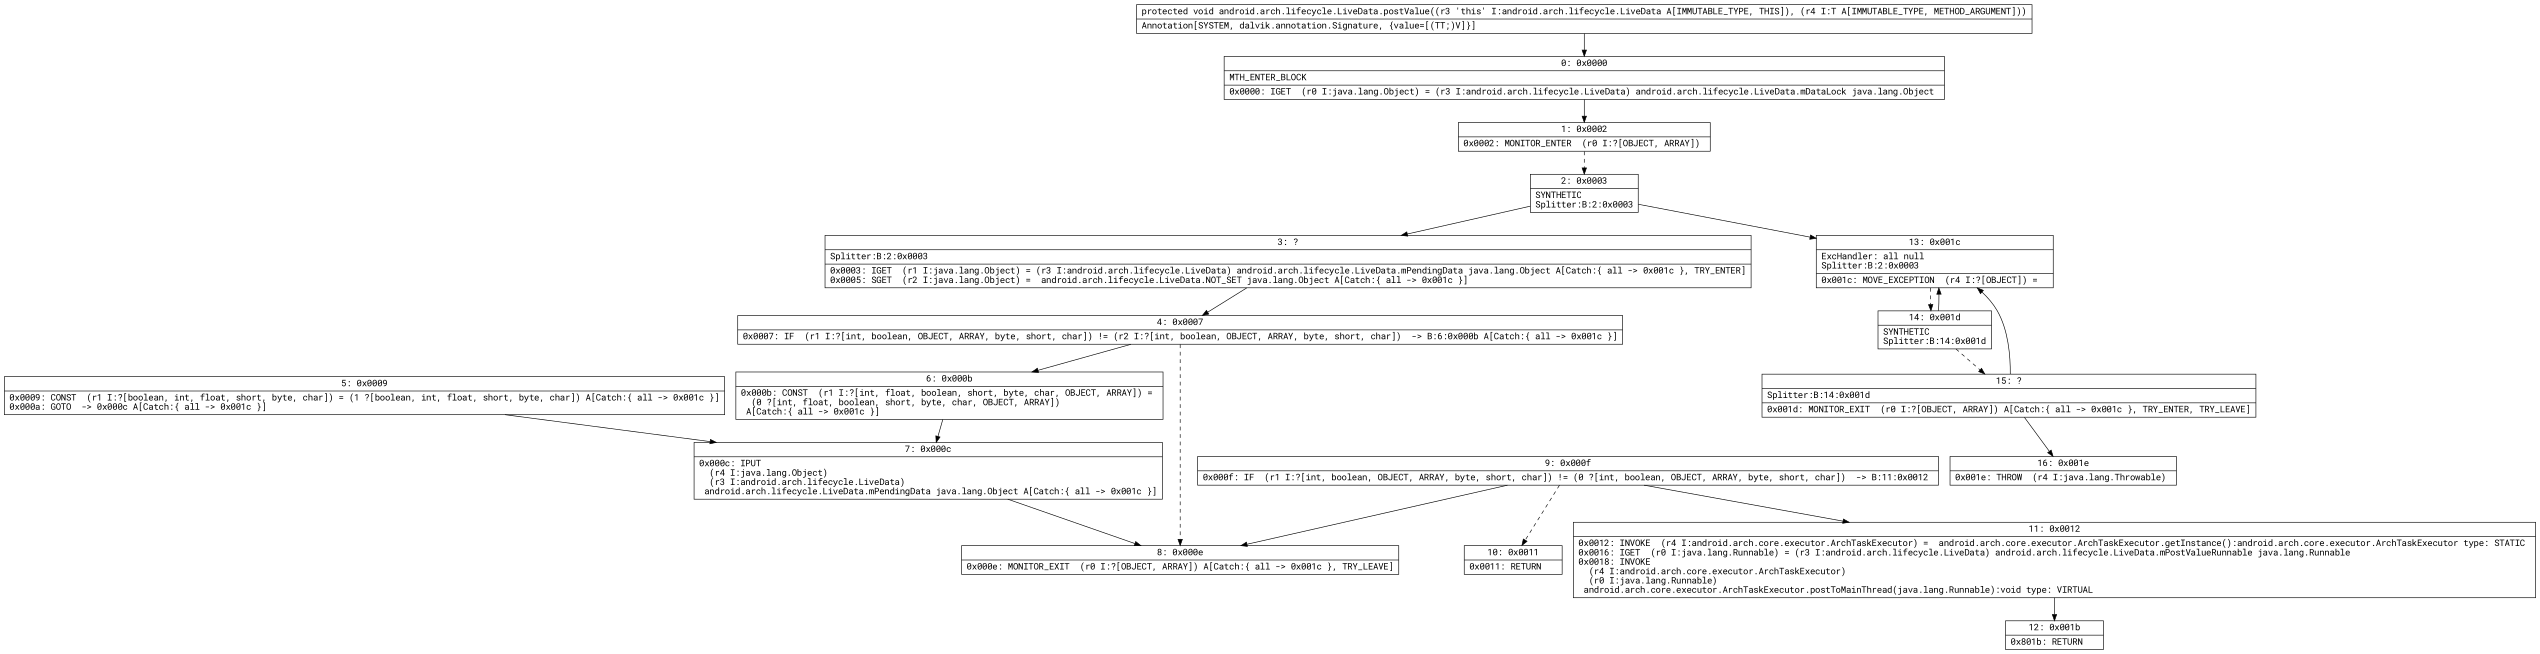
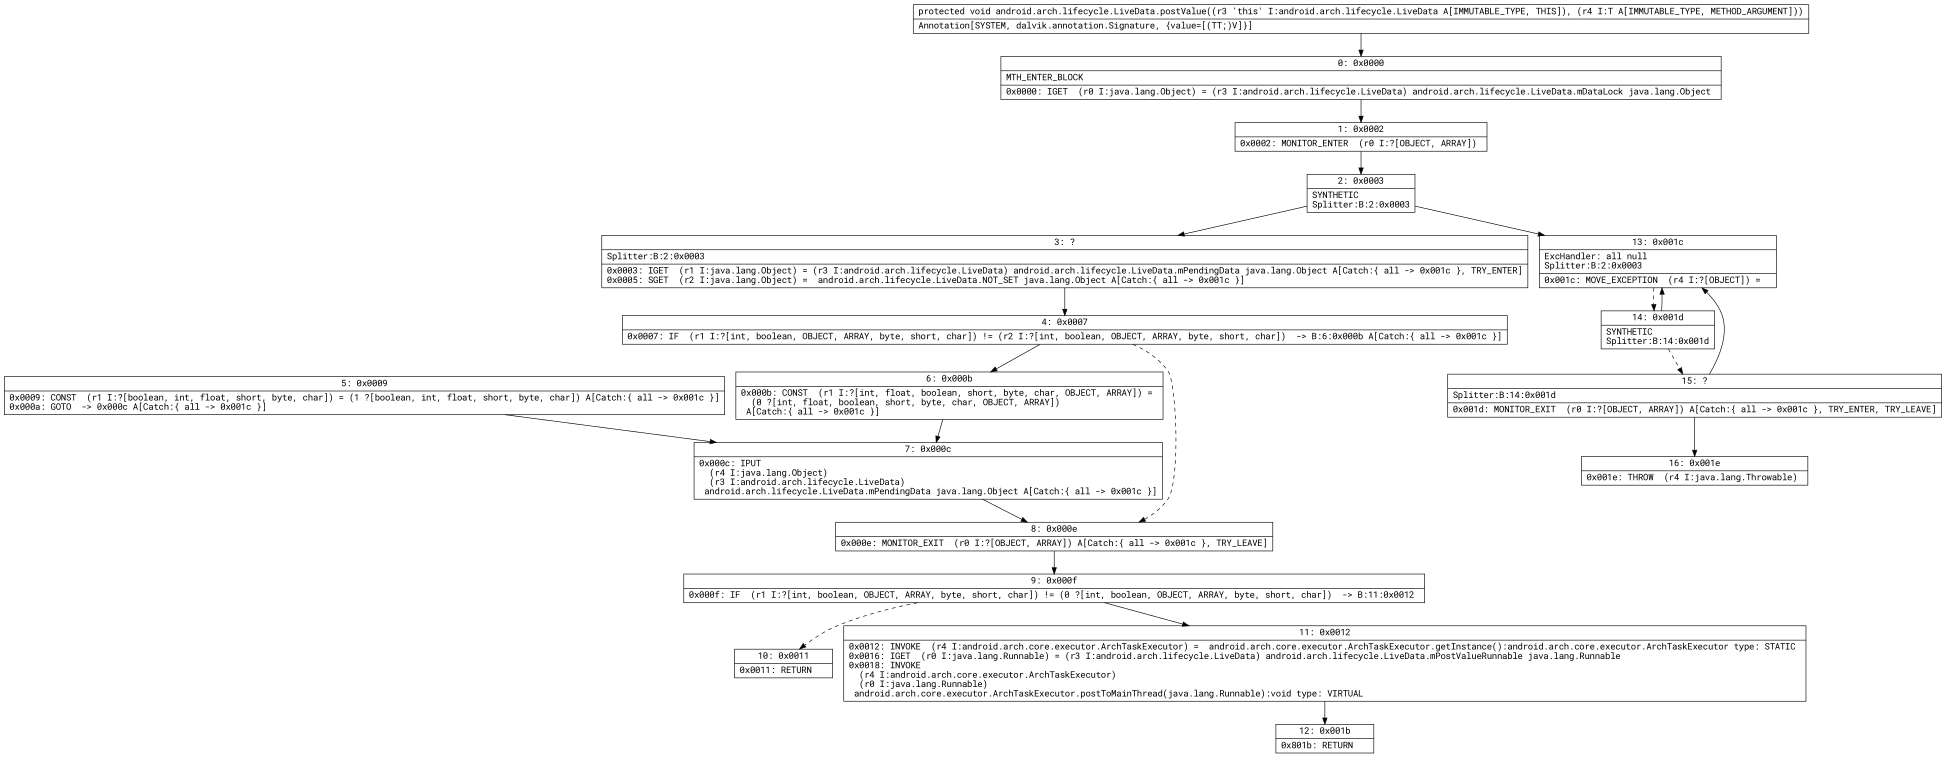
(1584, 160) -> (1361, 160)
(1377, 515) -> (1054, 559)
